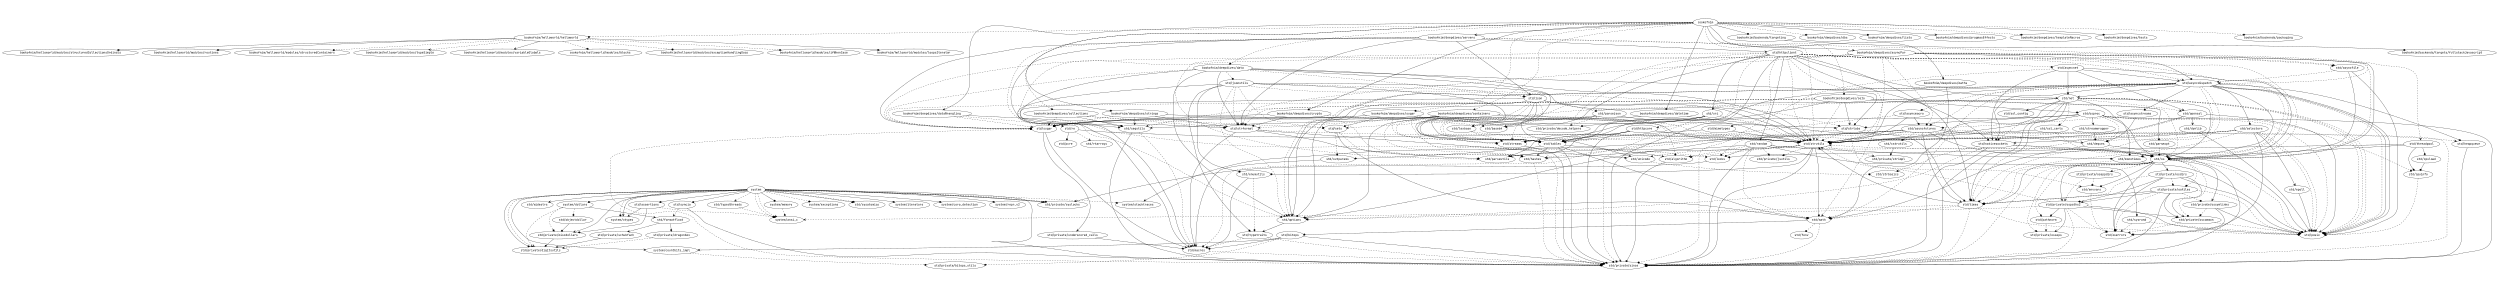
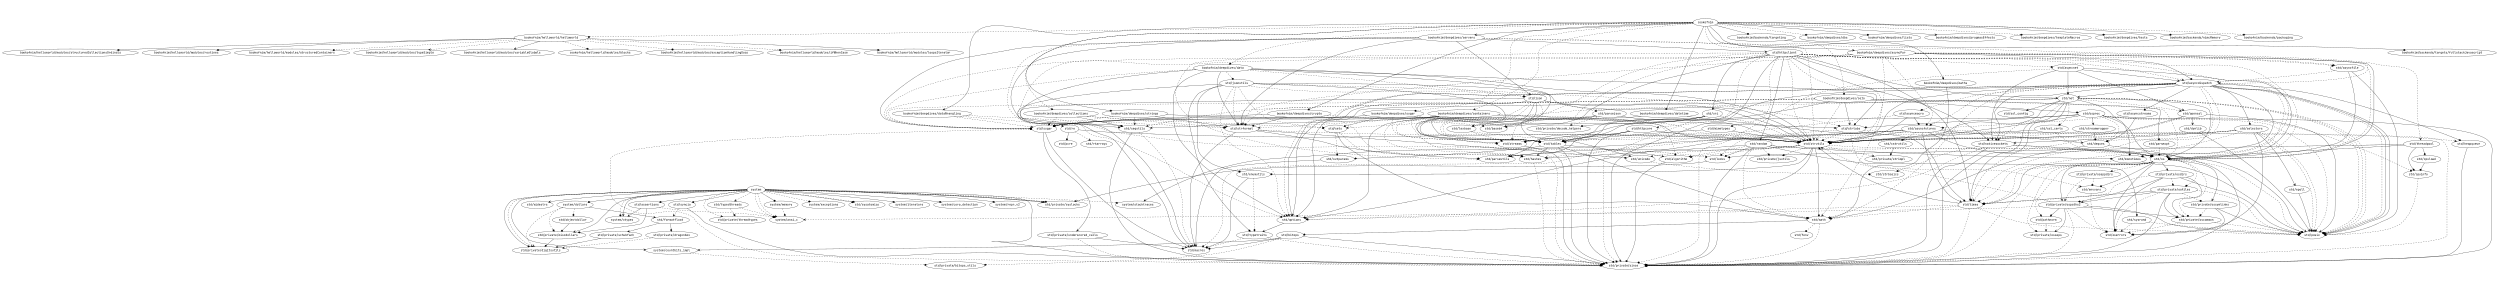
none -> (2195, 38)
(1075, 121) -> (1075, 121)
(1993, 149) -> (1990, 149)
none -> (738, 220)
(1405, 259) -> (1337, 264)
